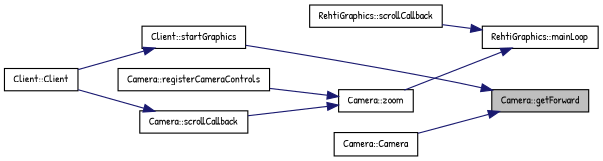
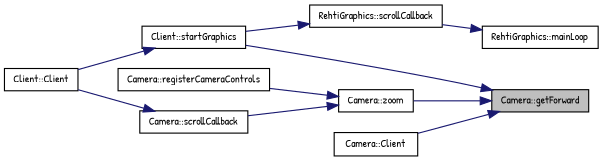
none -> (272, 28)
(453, 71) -> (447, 101)
(376, 144) -> (376, 144)
